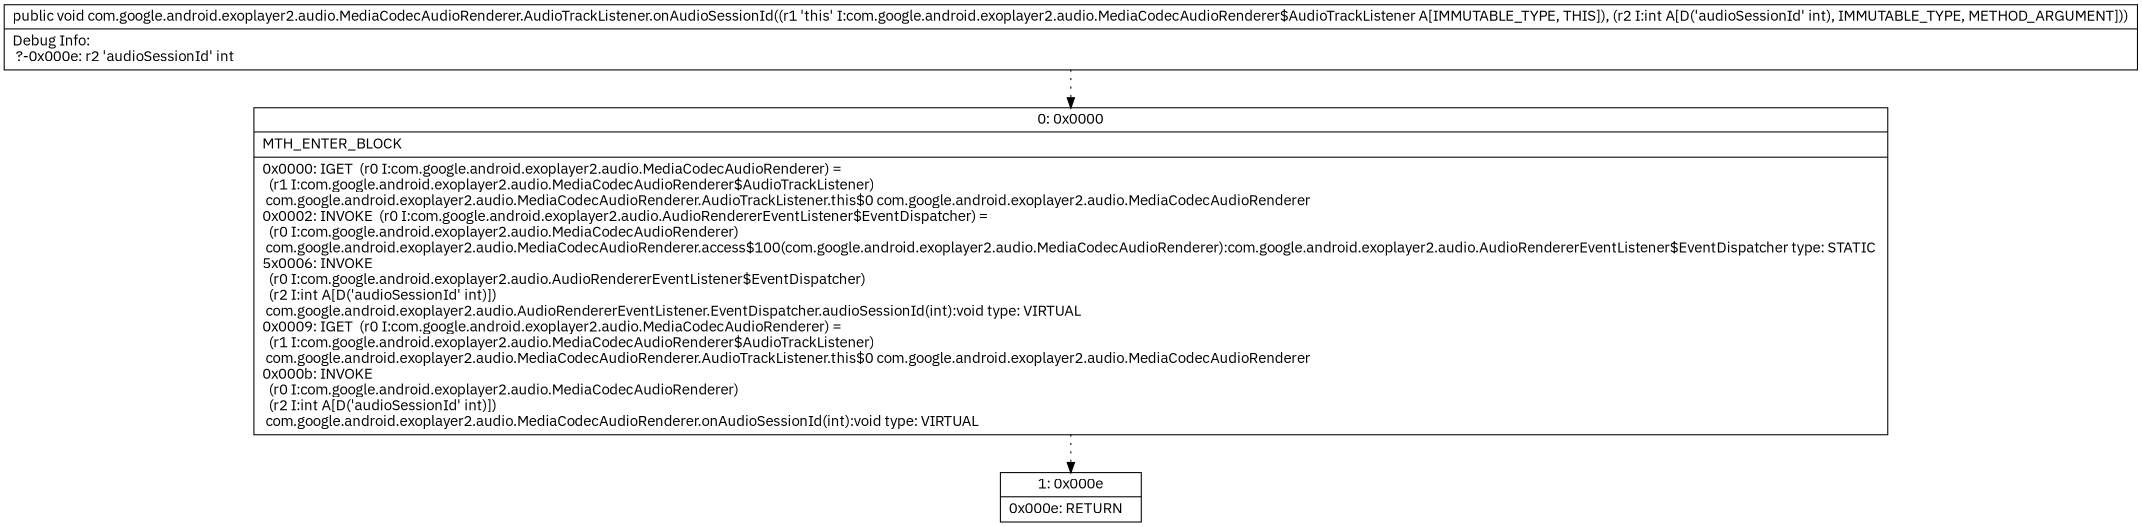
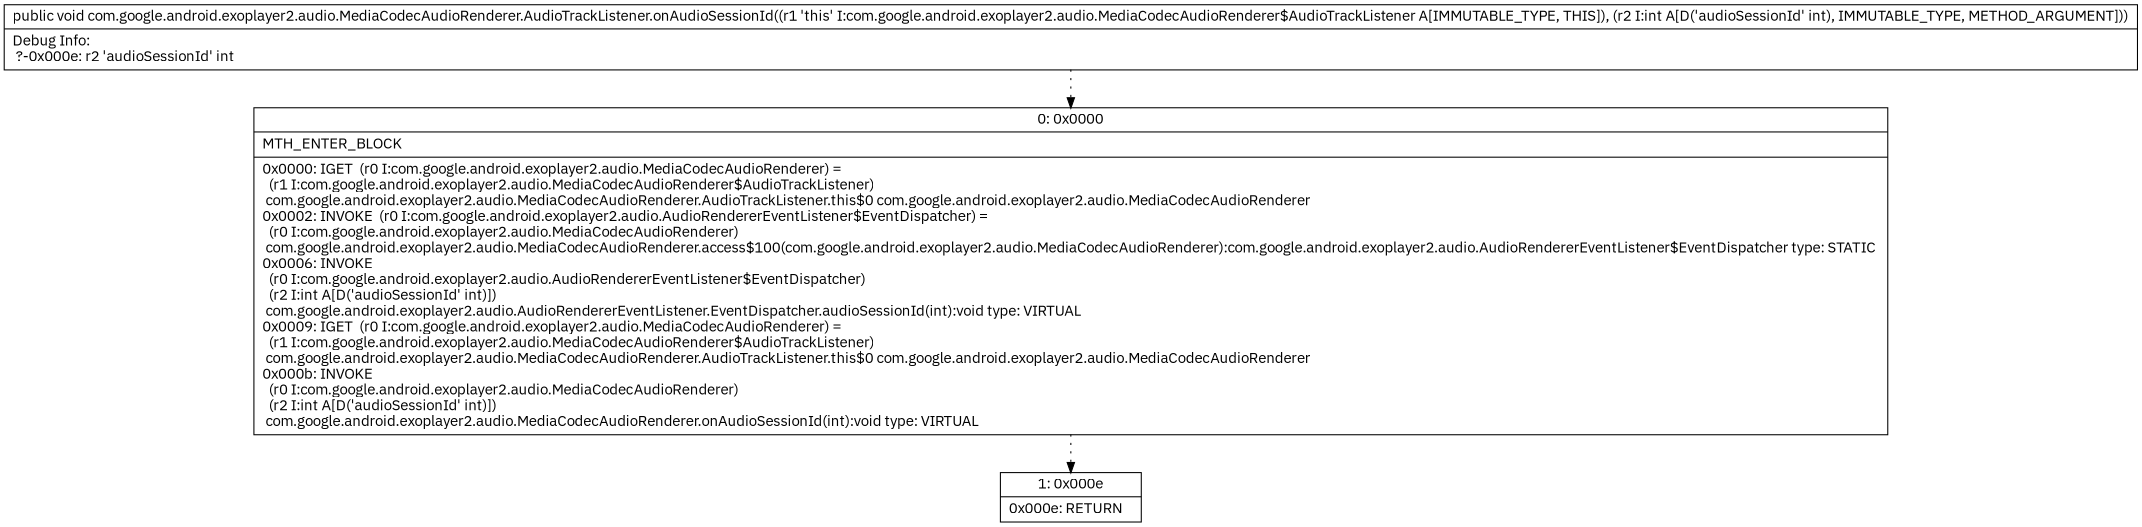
(321, 264) -> (321, 264)
